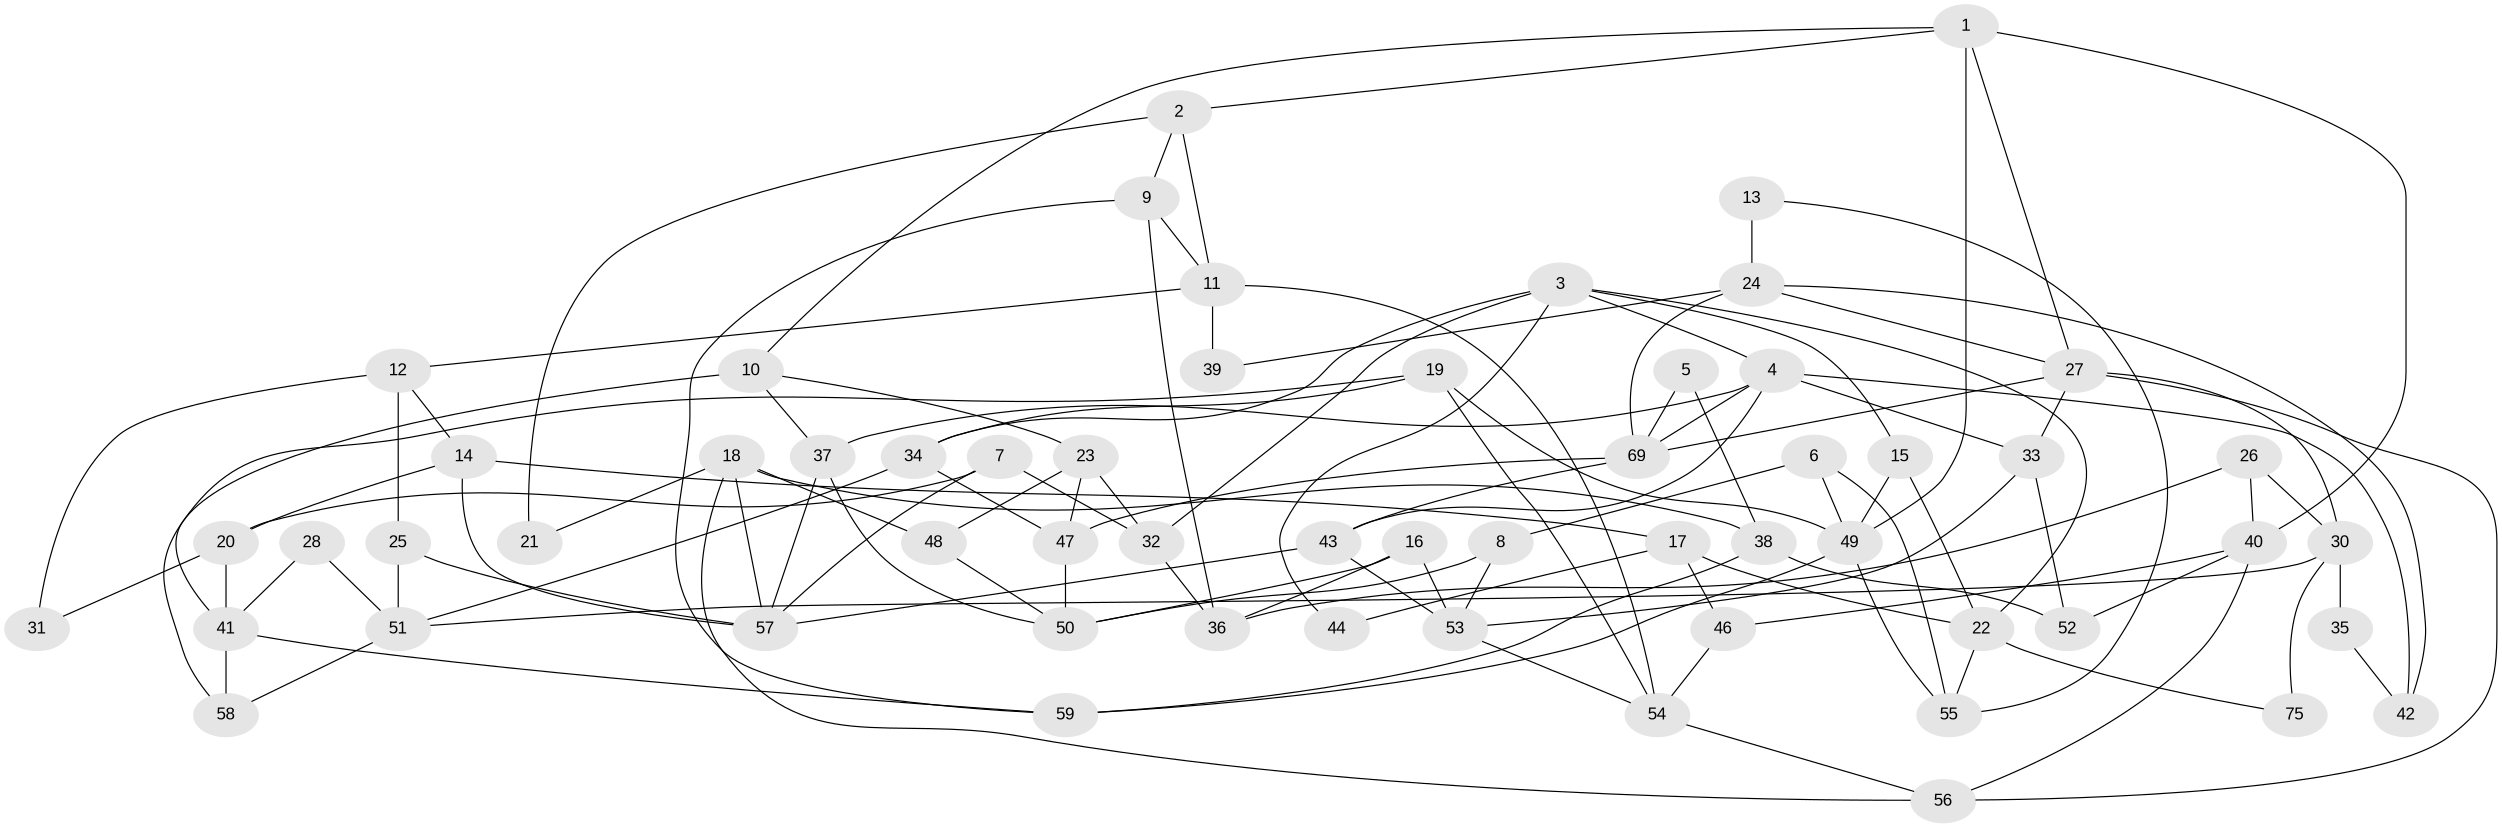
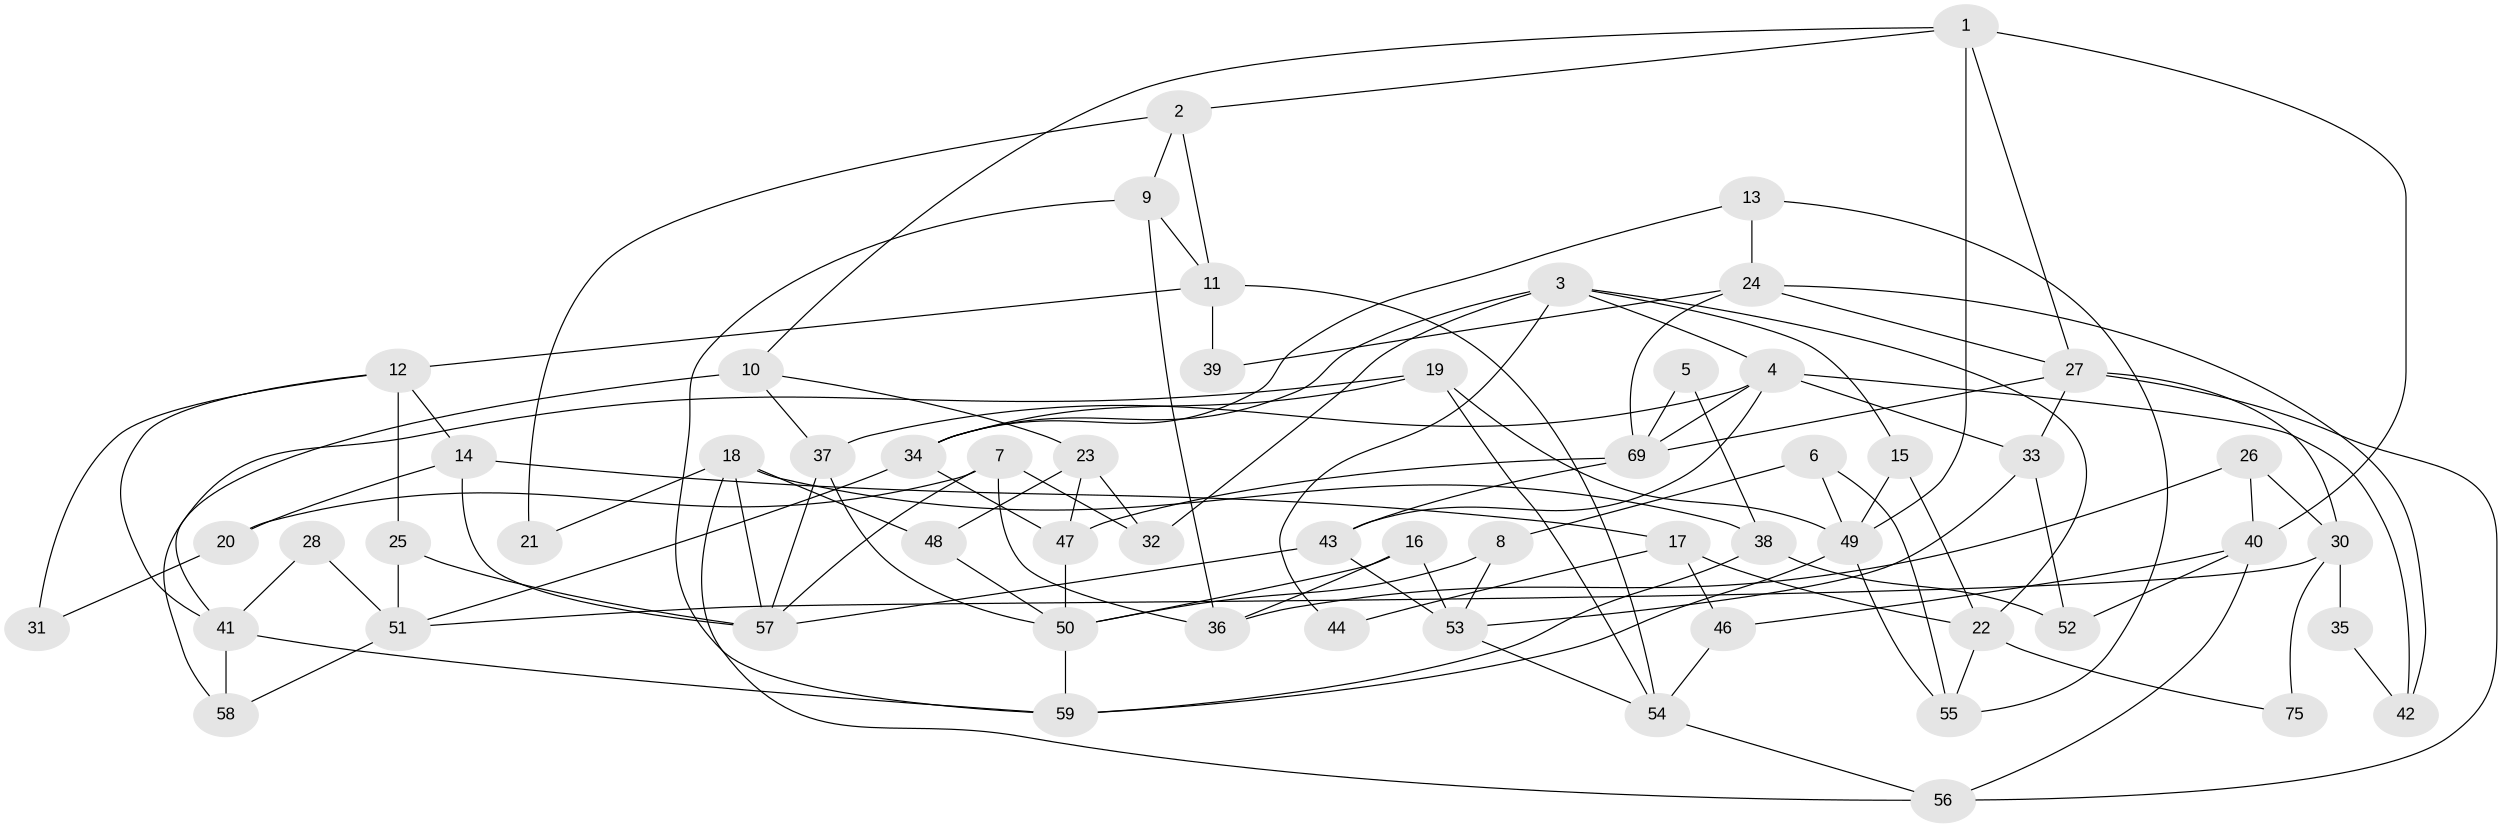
none -> (1324, 331)
(226, 586) -> (150, 430)
(1184, 586) -> (1041, 577)
none -> (1065, 672)
